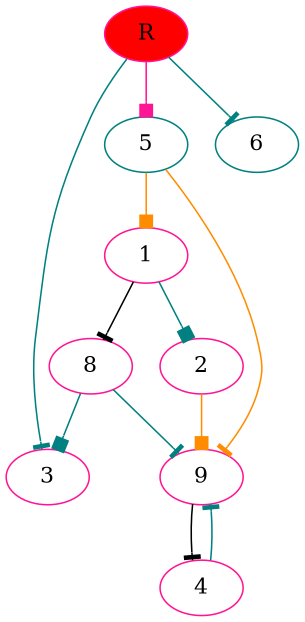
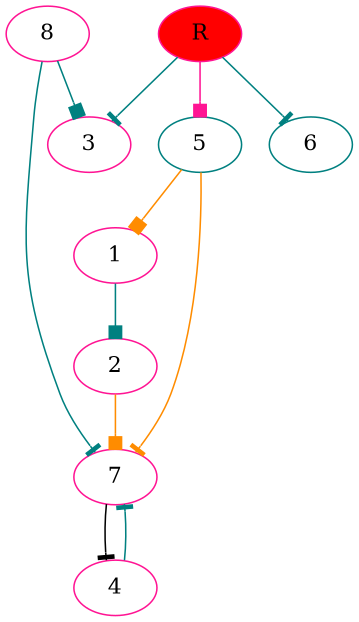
(120, 307) -> none
(202, 477) -> (115, 477)
